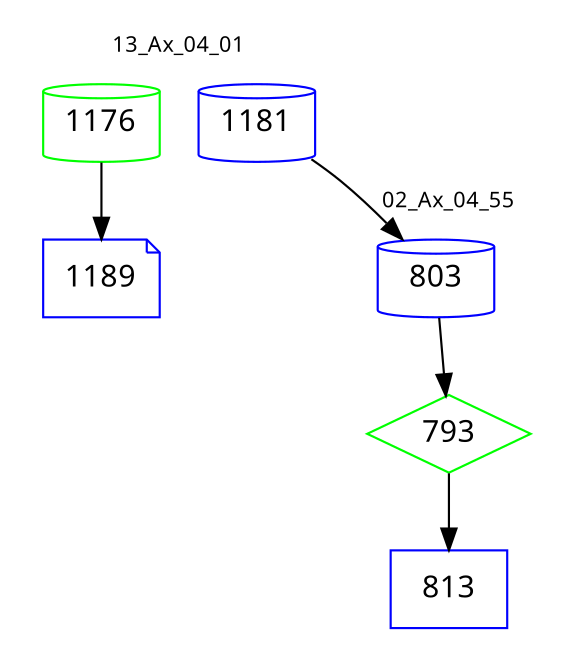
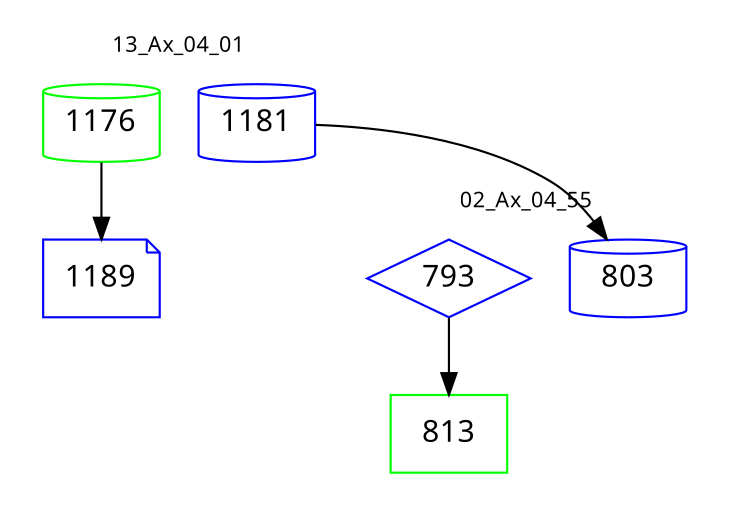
(442, 346) -> none
(449, 434) -> (449, 278)
(449, 589) -> (449, 434)
